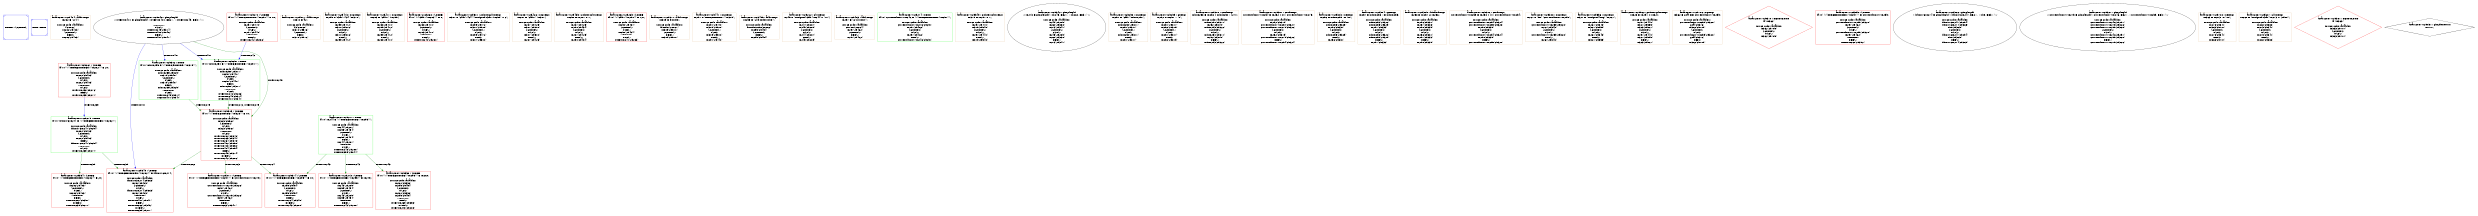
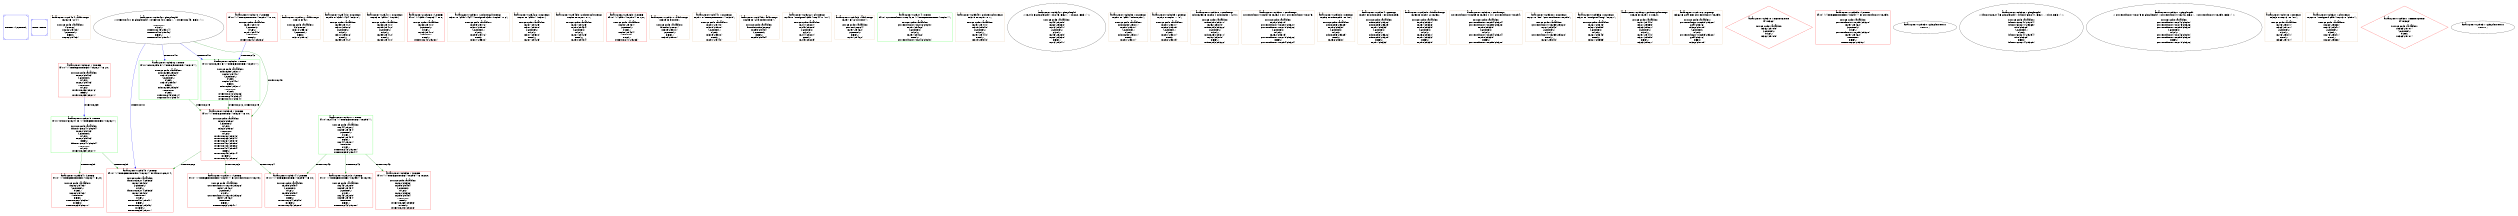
none -> (1925, 27)
(2430, 27) -> (2483, 27)
